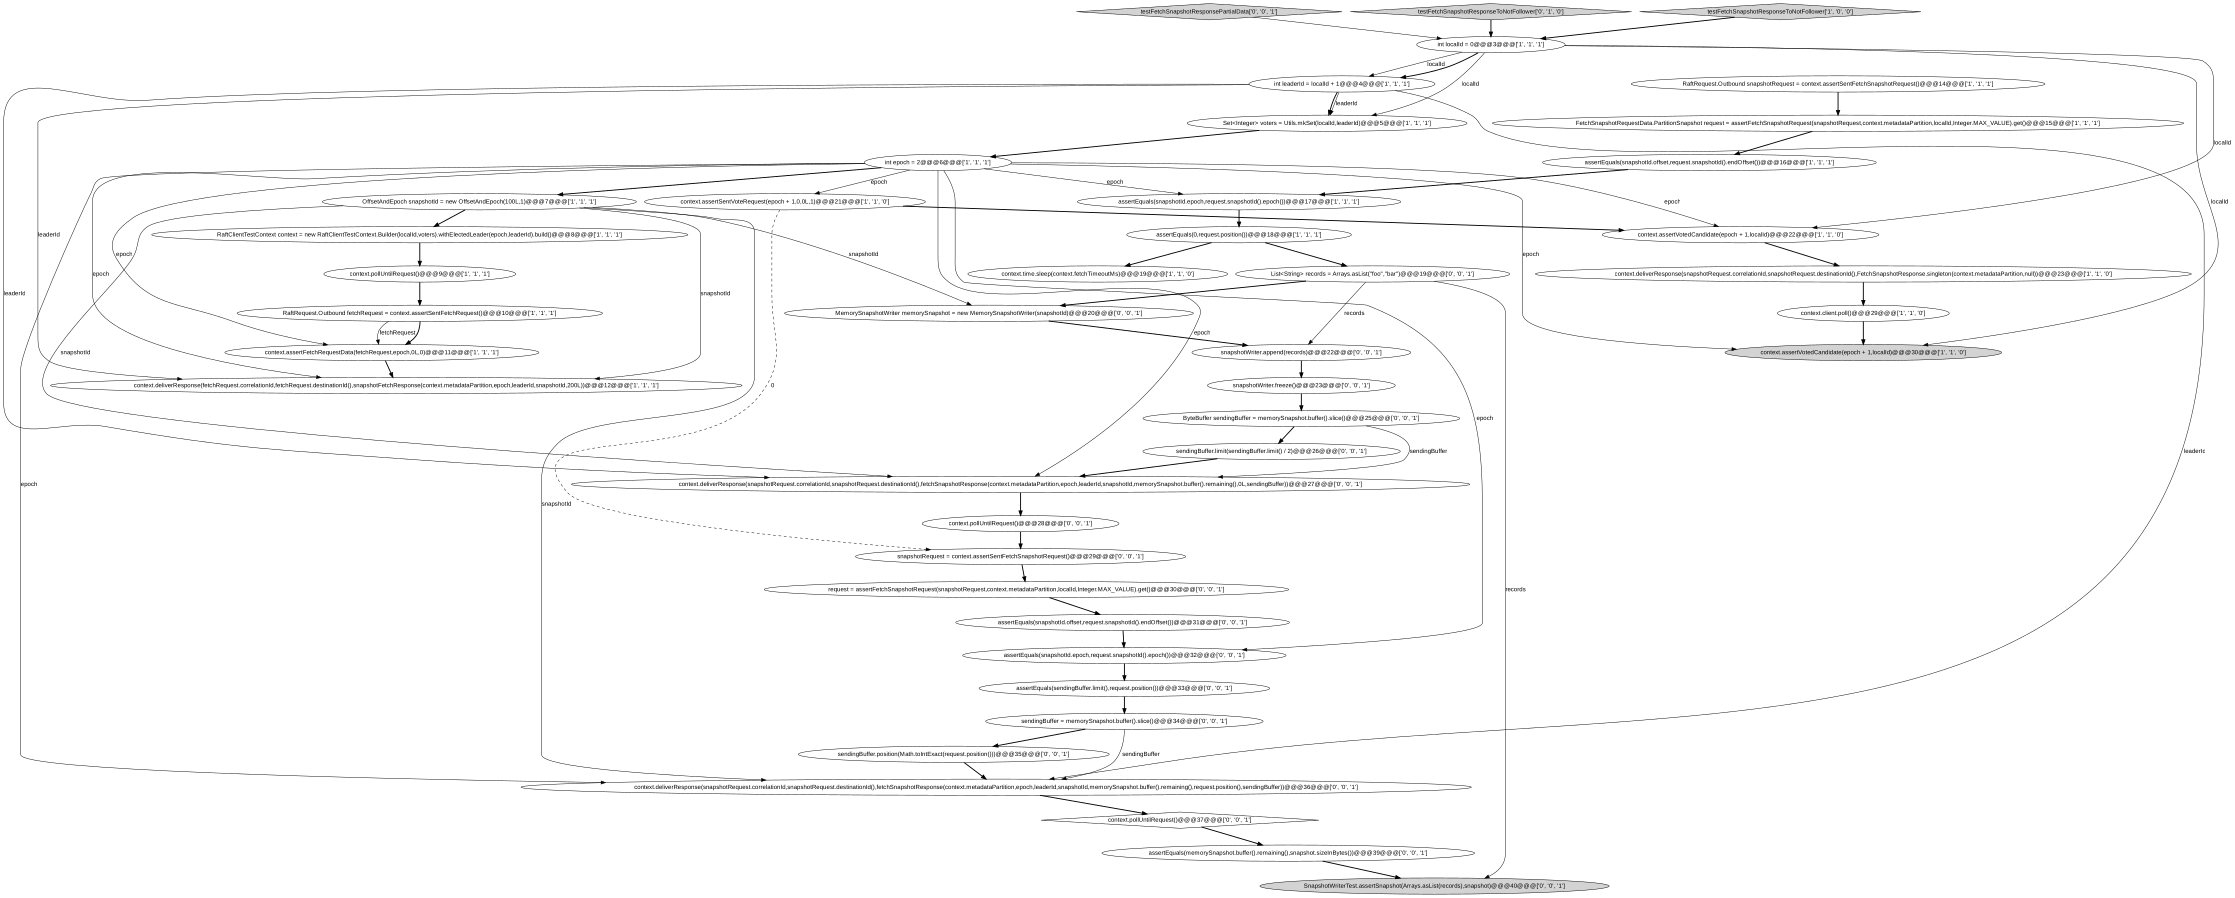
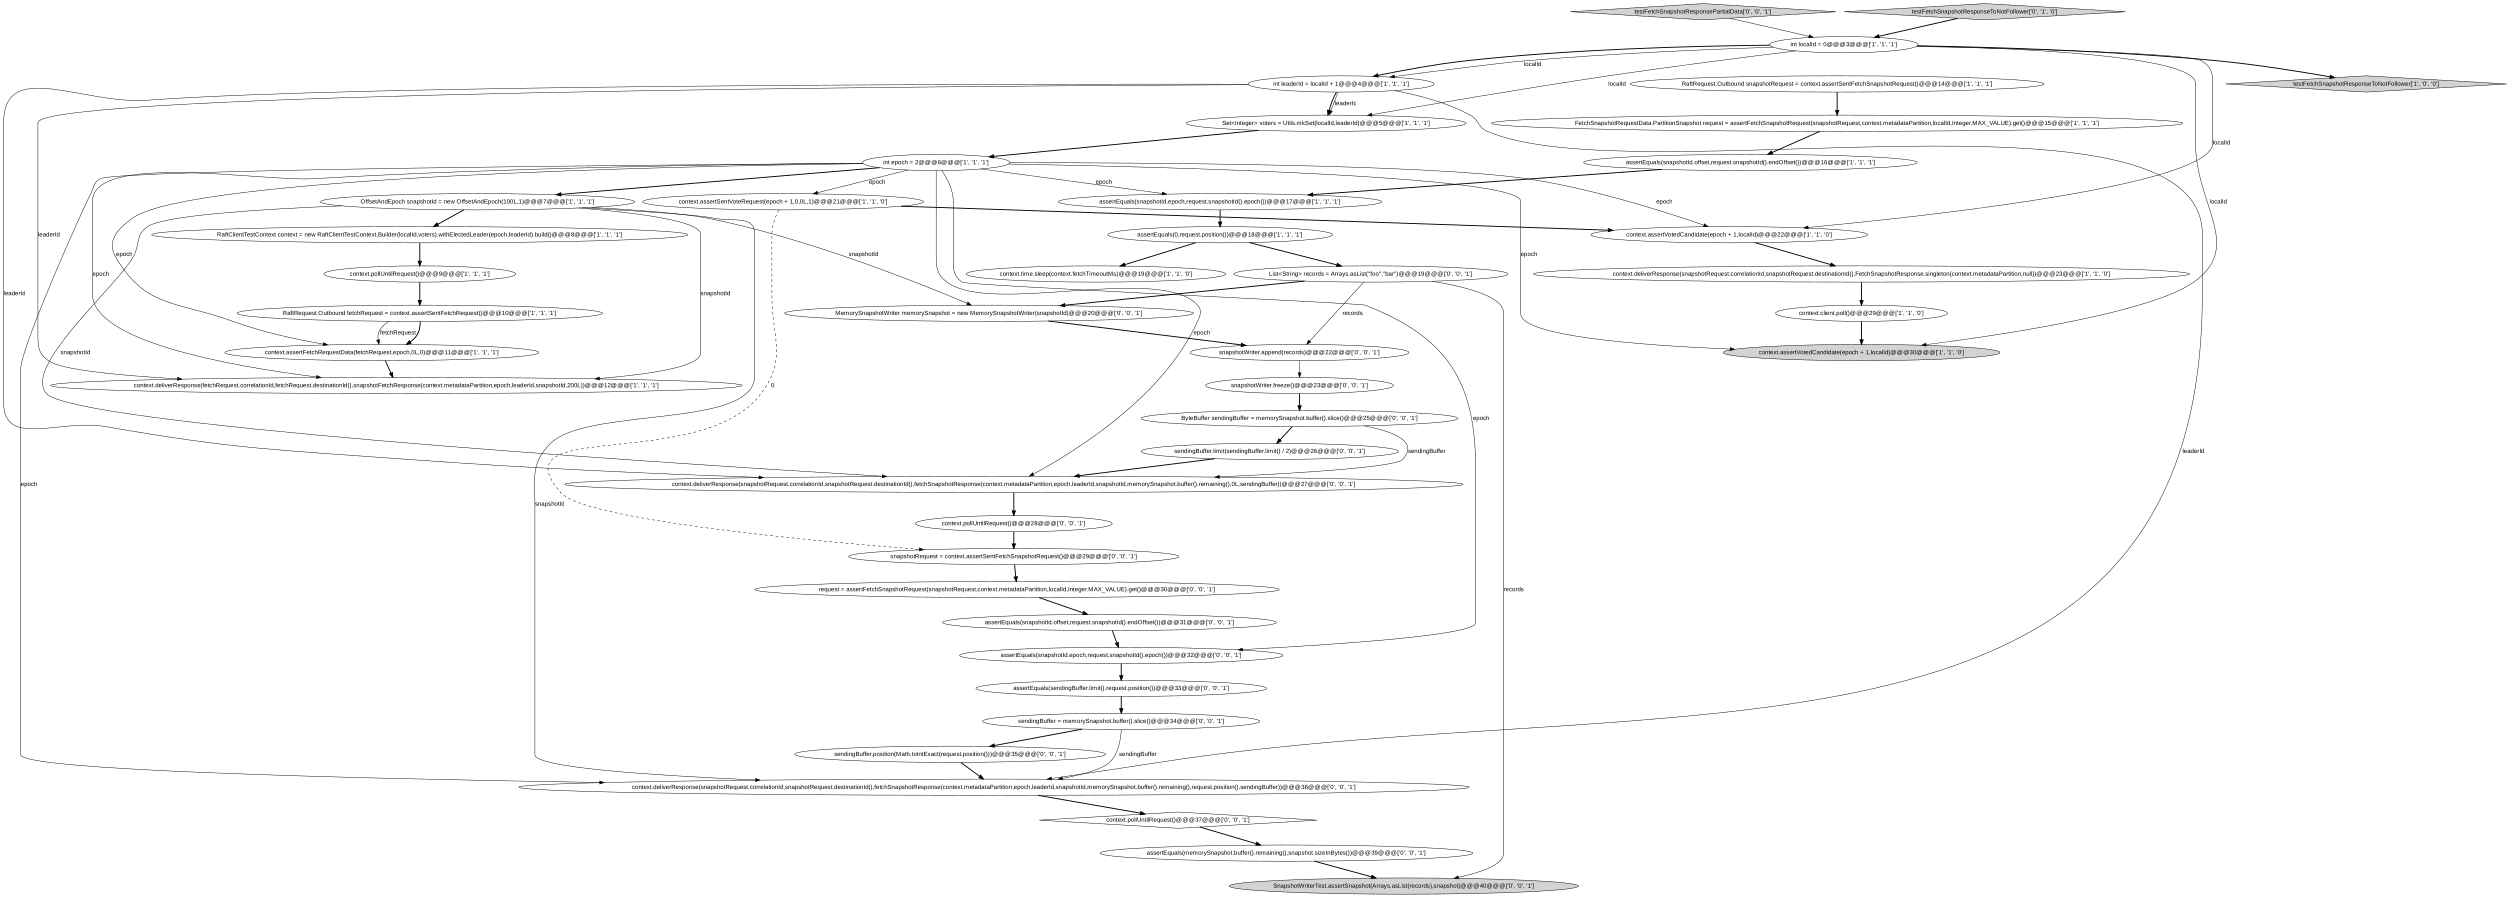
(1640, 28) -> (2207, 60)
(1301, 367) -> (1300, 367)
